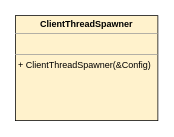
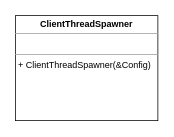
(87, 68) -> (87, 68)
